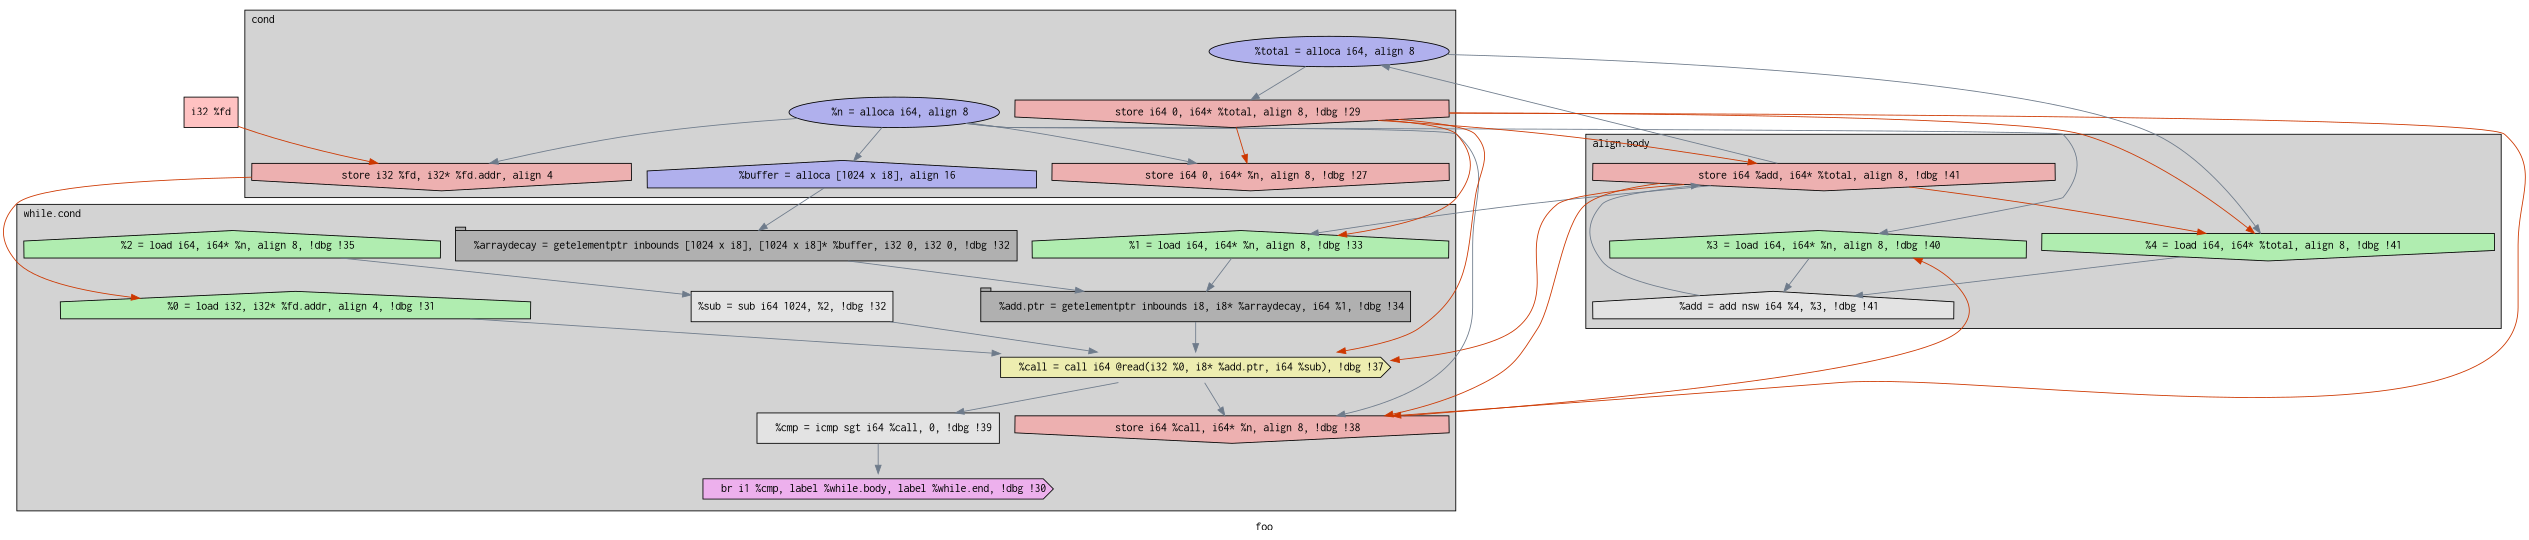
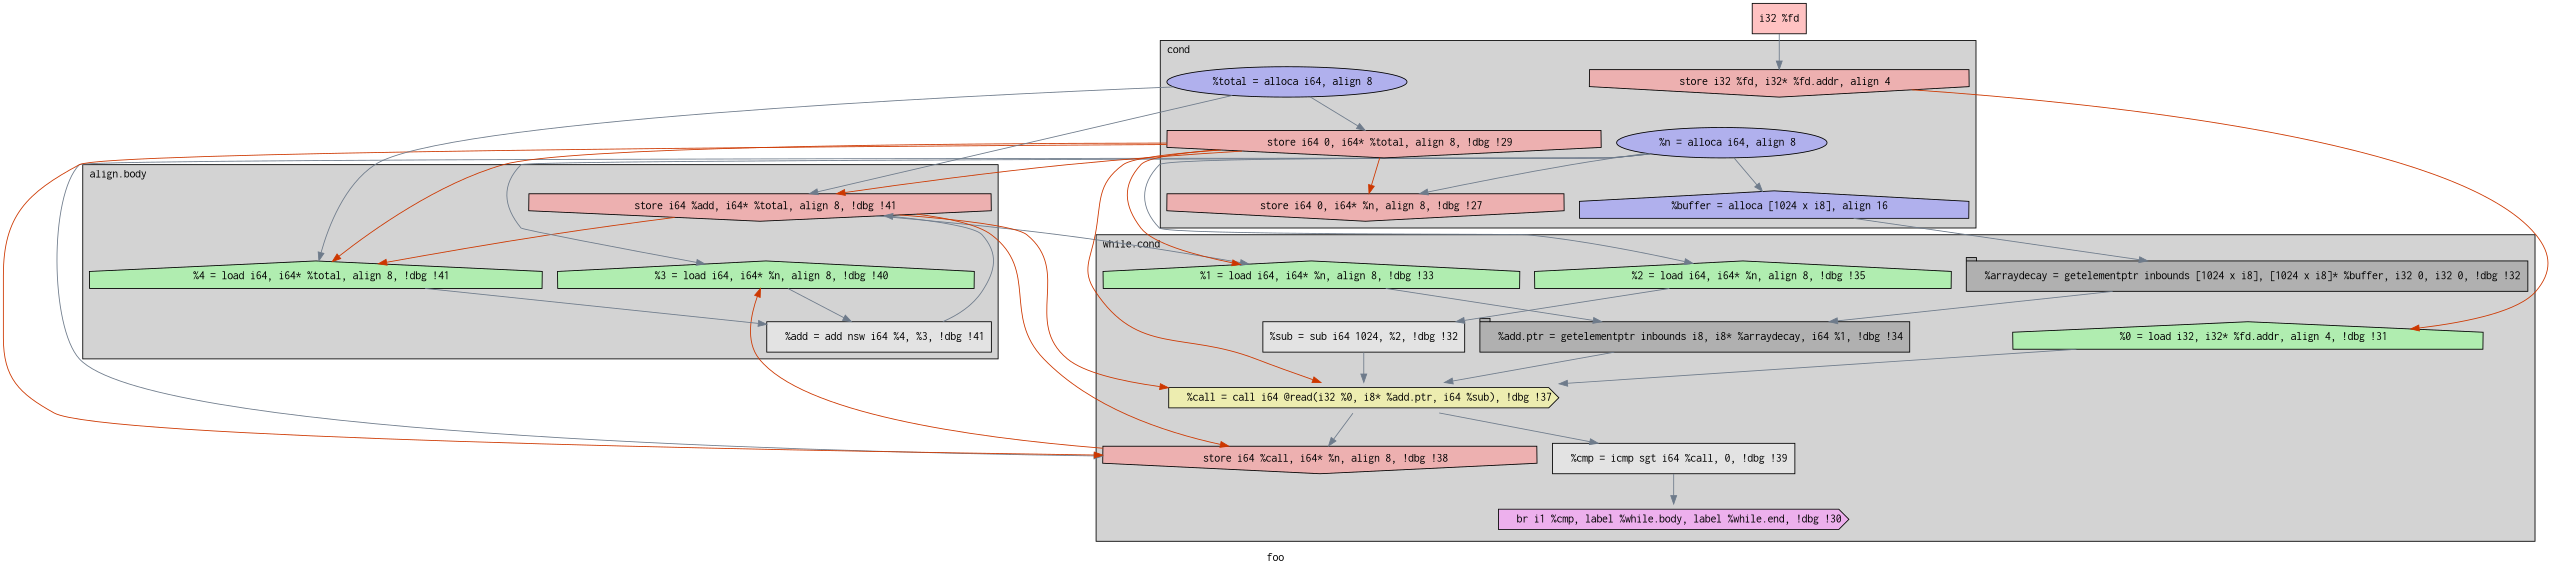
(1603, 120) -> (1056, 136)
(647, 133) -> (1149, 214)
(303, 146) -> (1779, 47)
(2268, 246) -> (316, 276)
(1773, 307) -> (879, 337)
